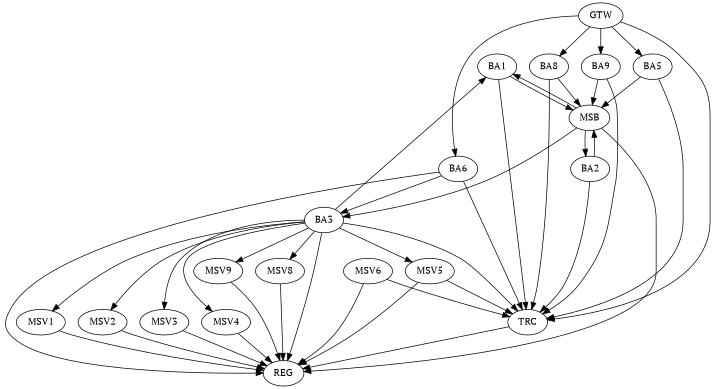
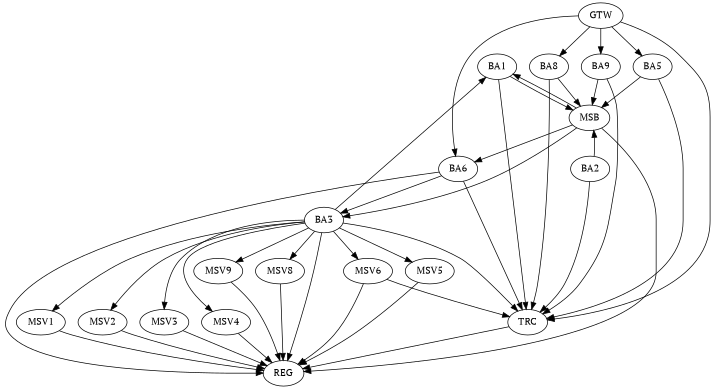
(585, 140) -> (527, 142)
none -> (343, 243)
(476, 295) -> none
